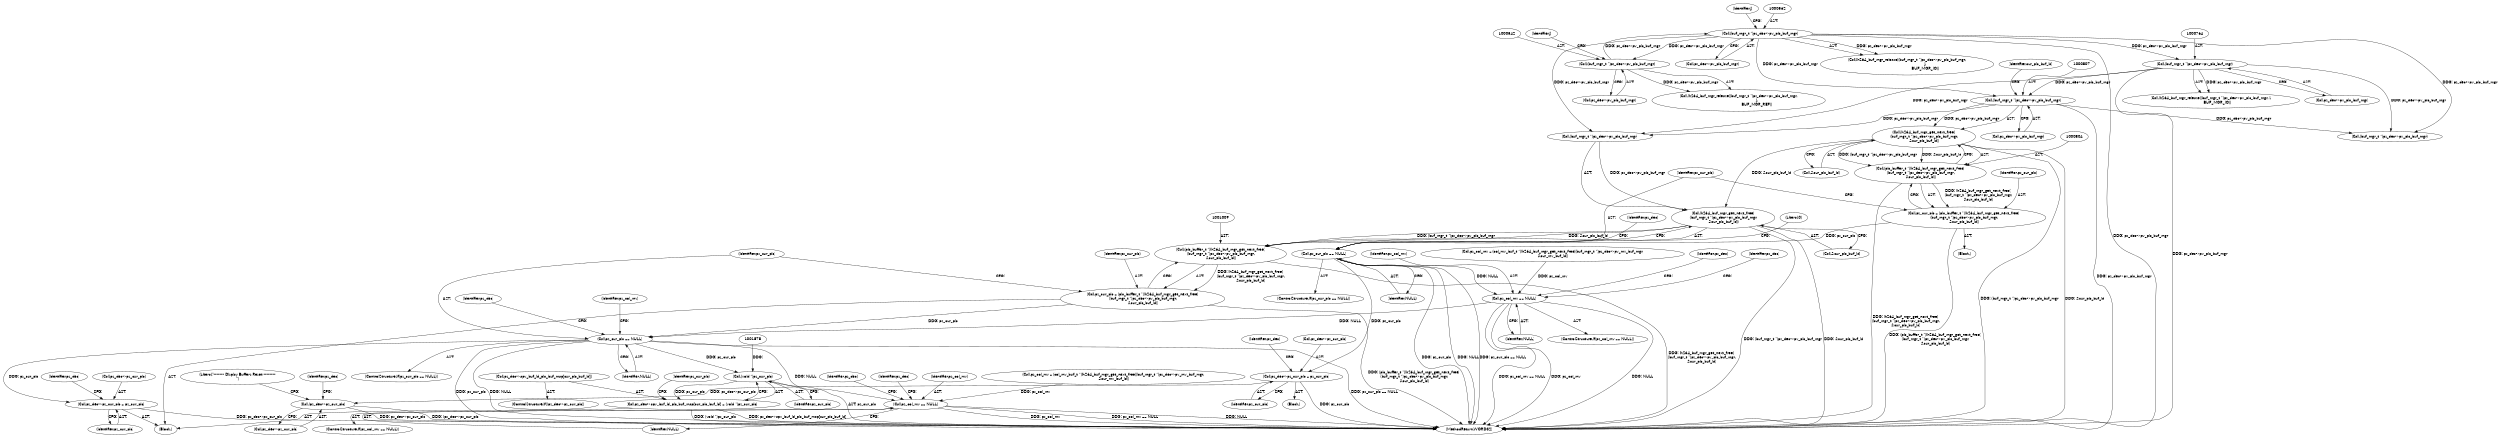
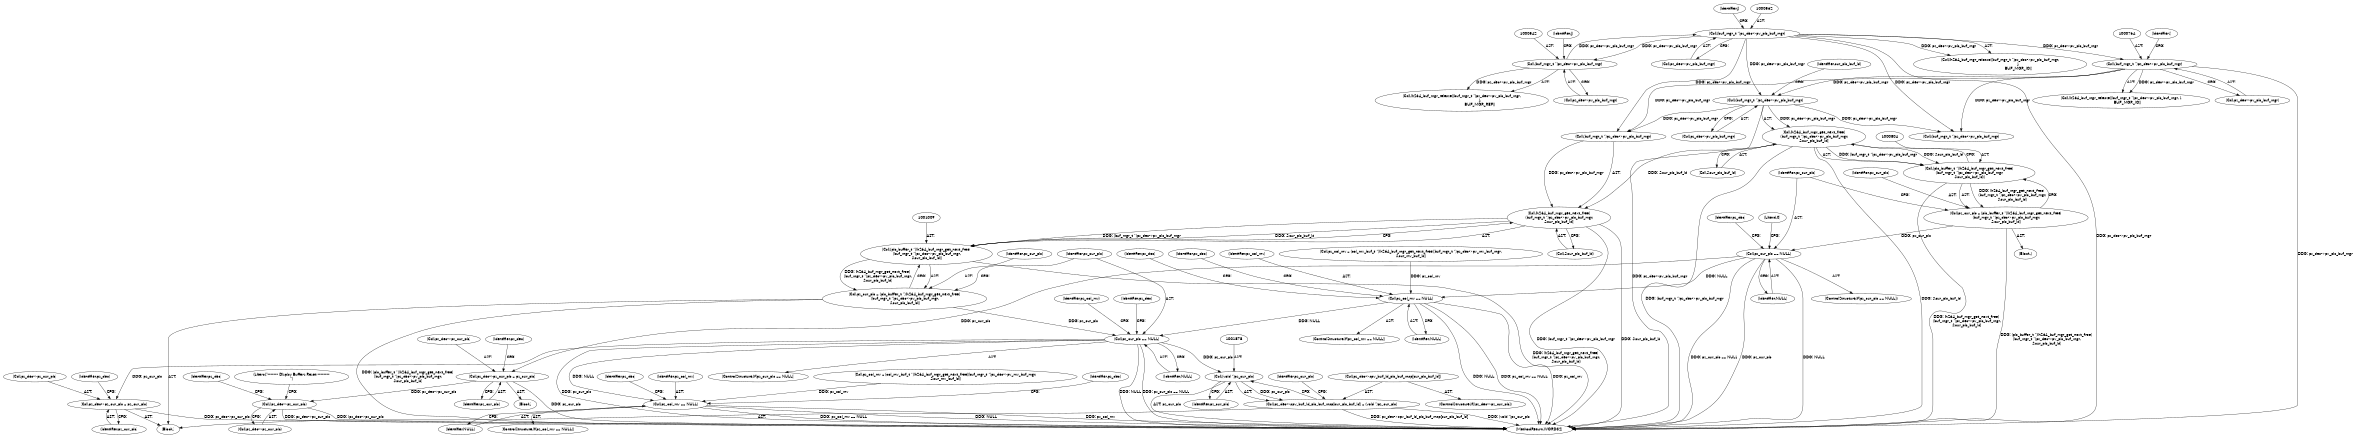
none -> (2162, 34)
(2082, 64) -> none
(759, 357) -> (1239, 357)
